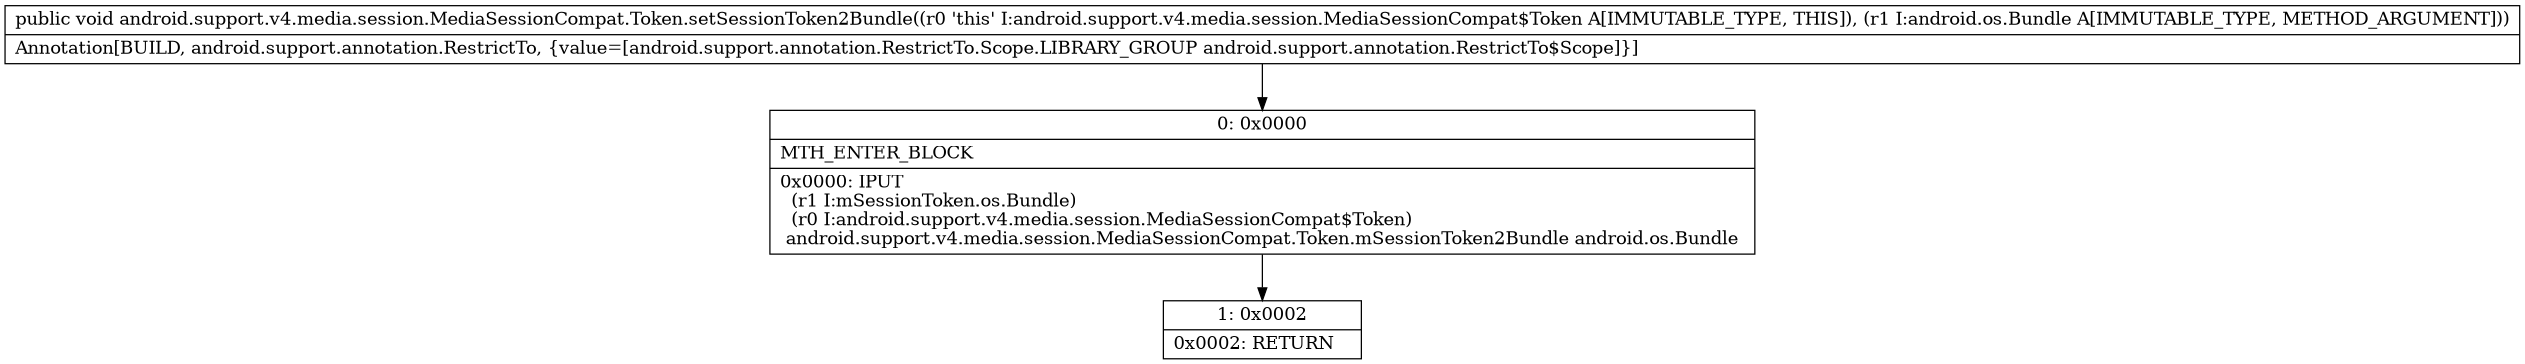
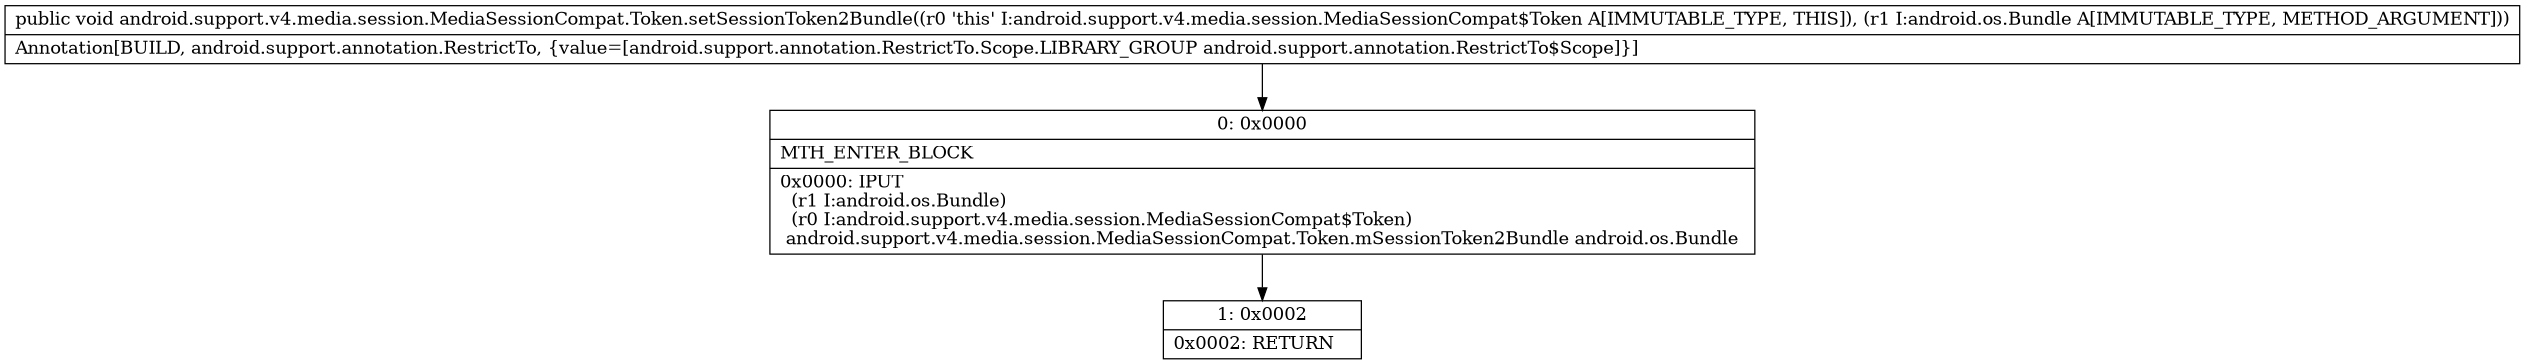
(928, 201) -> (893, 201)
